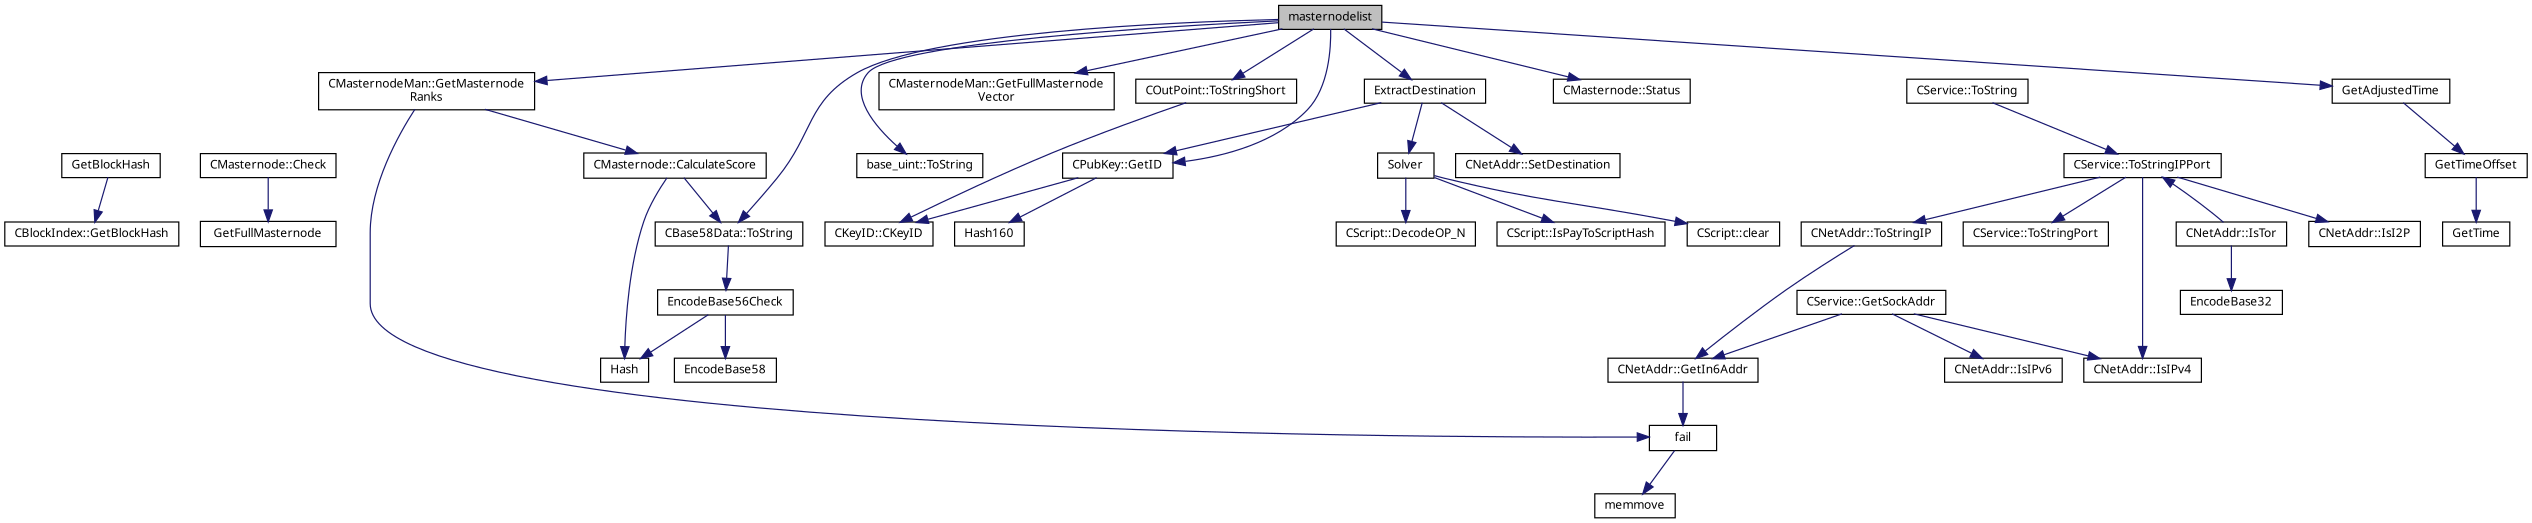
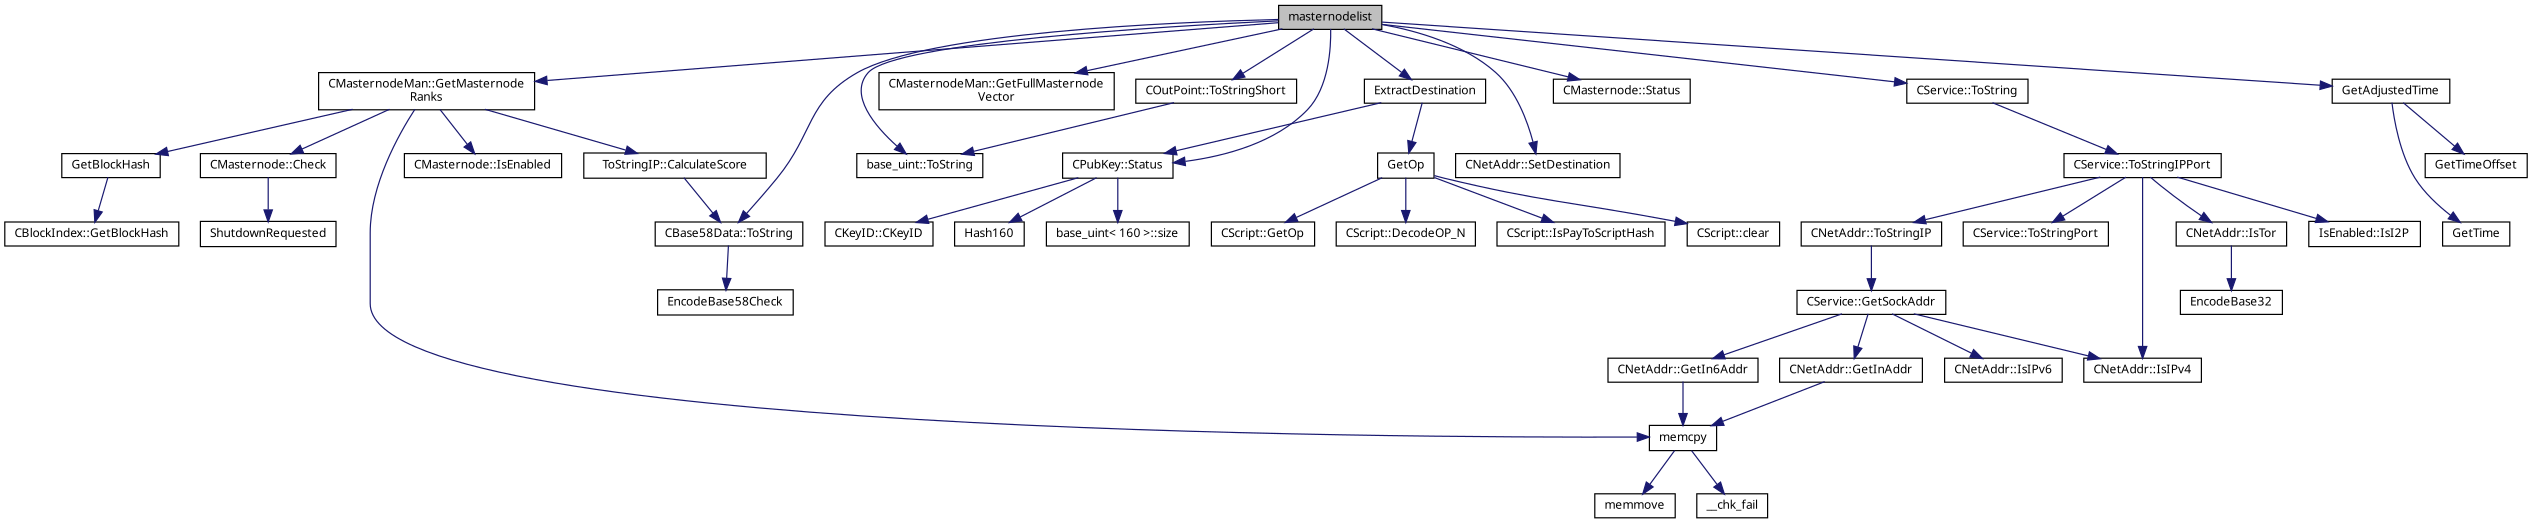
none -> (1638, 53)
(1476, 125) -> (1486, 65)
none -> (346, 129)
none -> (260, 130)
(1047, 155) -> (1074, 127)
none -> (483, 166)
(675, 166) -> (675, 166)
(1118, 166) -> (1118, 166)
(1406, 166) -> (1406, 166)
(2476, 194) -> (2408, 166)
(2199, 202) -> (2175, 197)
(268, 234) -> (268, 234)
none -> (1118, 234)
none -> (1263, 234)
(2365, 234) -> (2365, 234)
(1778, 296) -> (1871, 262)
(725, 302) -> (725, 302)
(625, 370) -> none
(725, 370) -> none
none -> (1851, 370)
(1683, 438) -> (1683, 438)
none -> (1732, 506)
